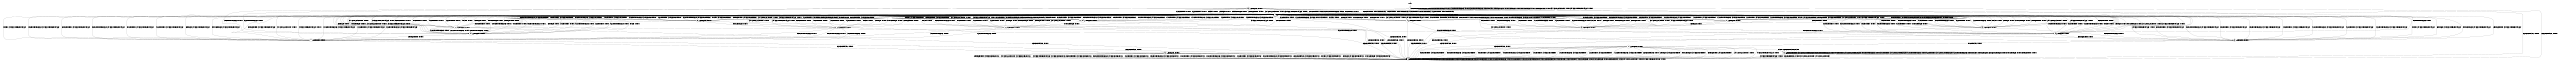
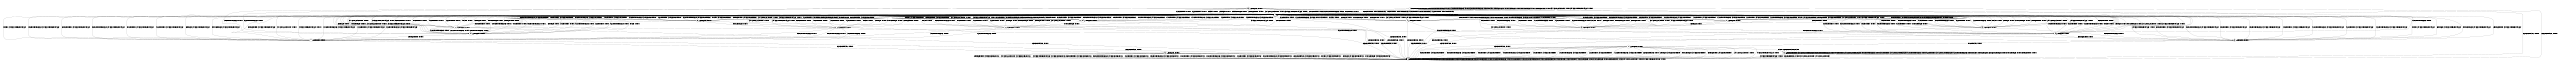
(1410, 4) -> none
(1399, 16) -> none
(2422, 21) -> (2422, 21)
